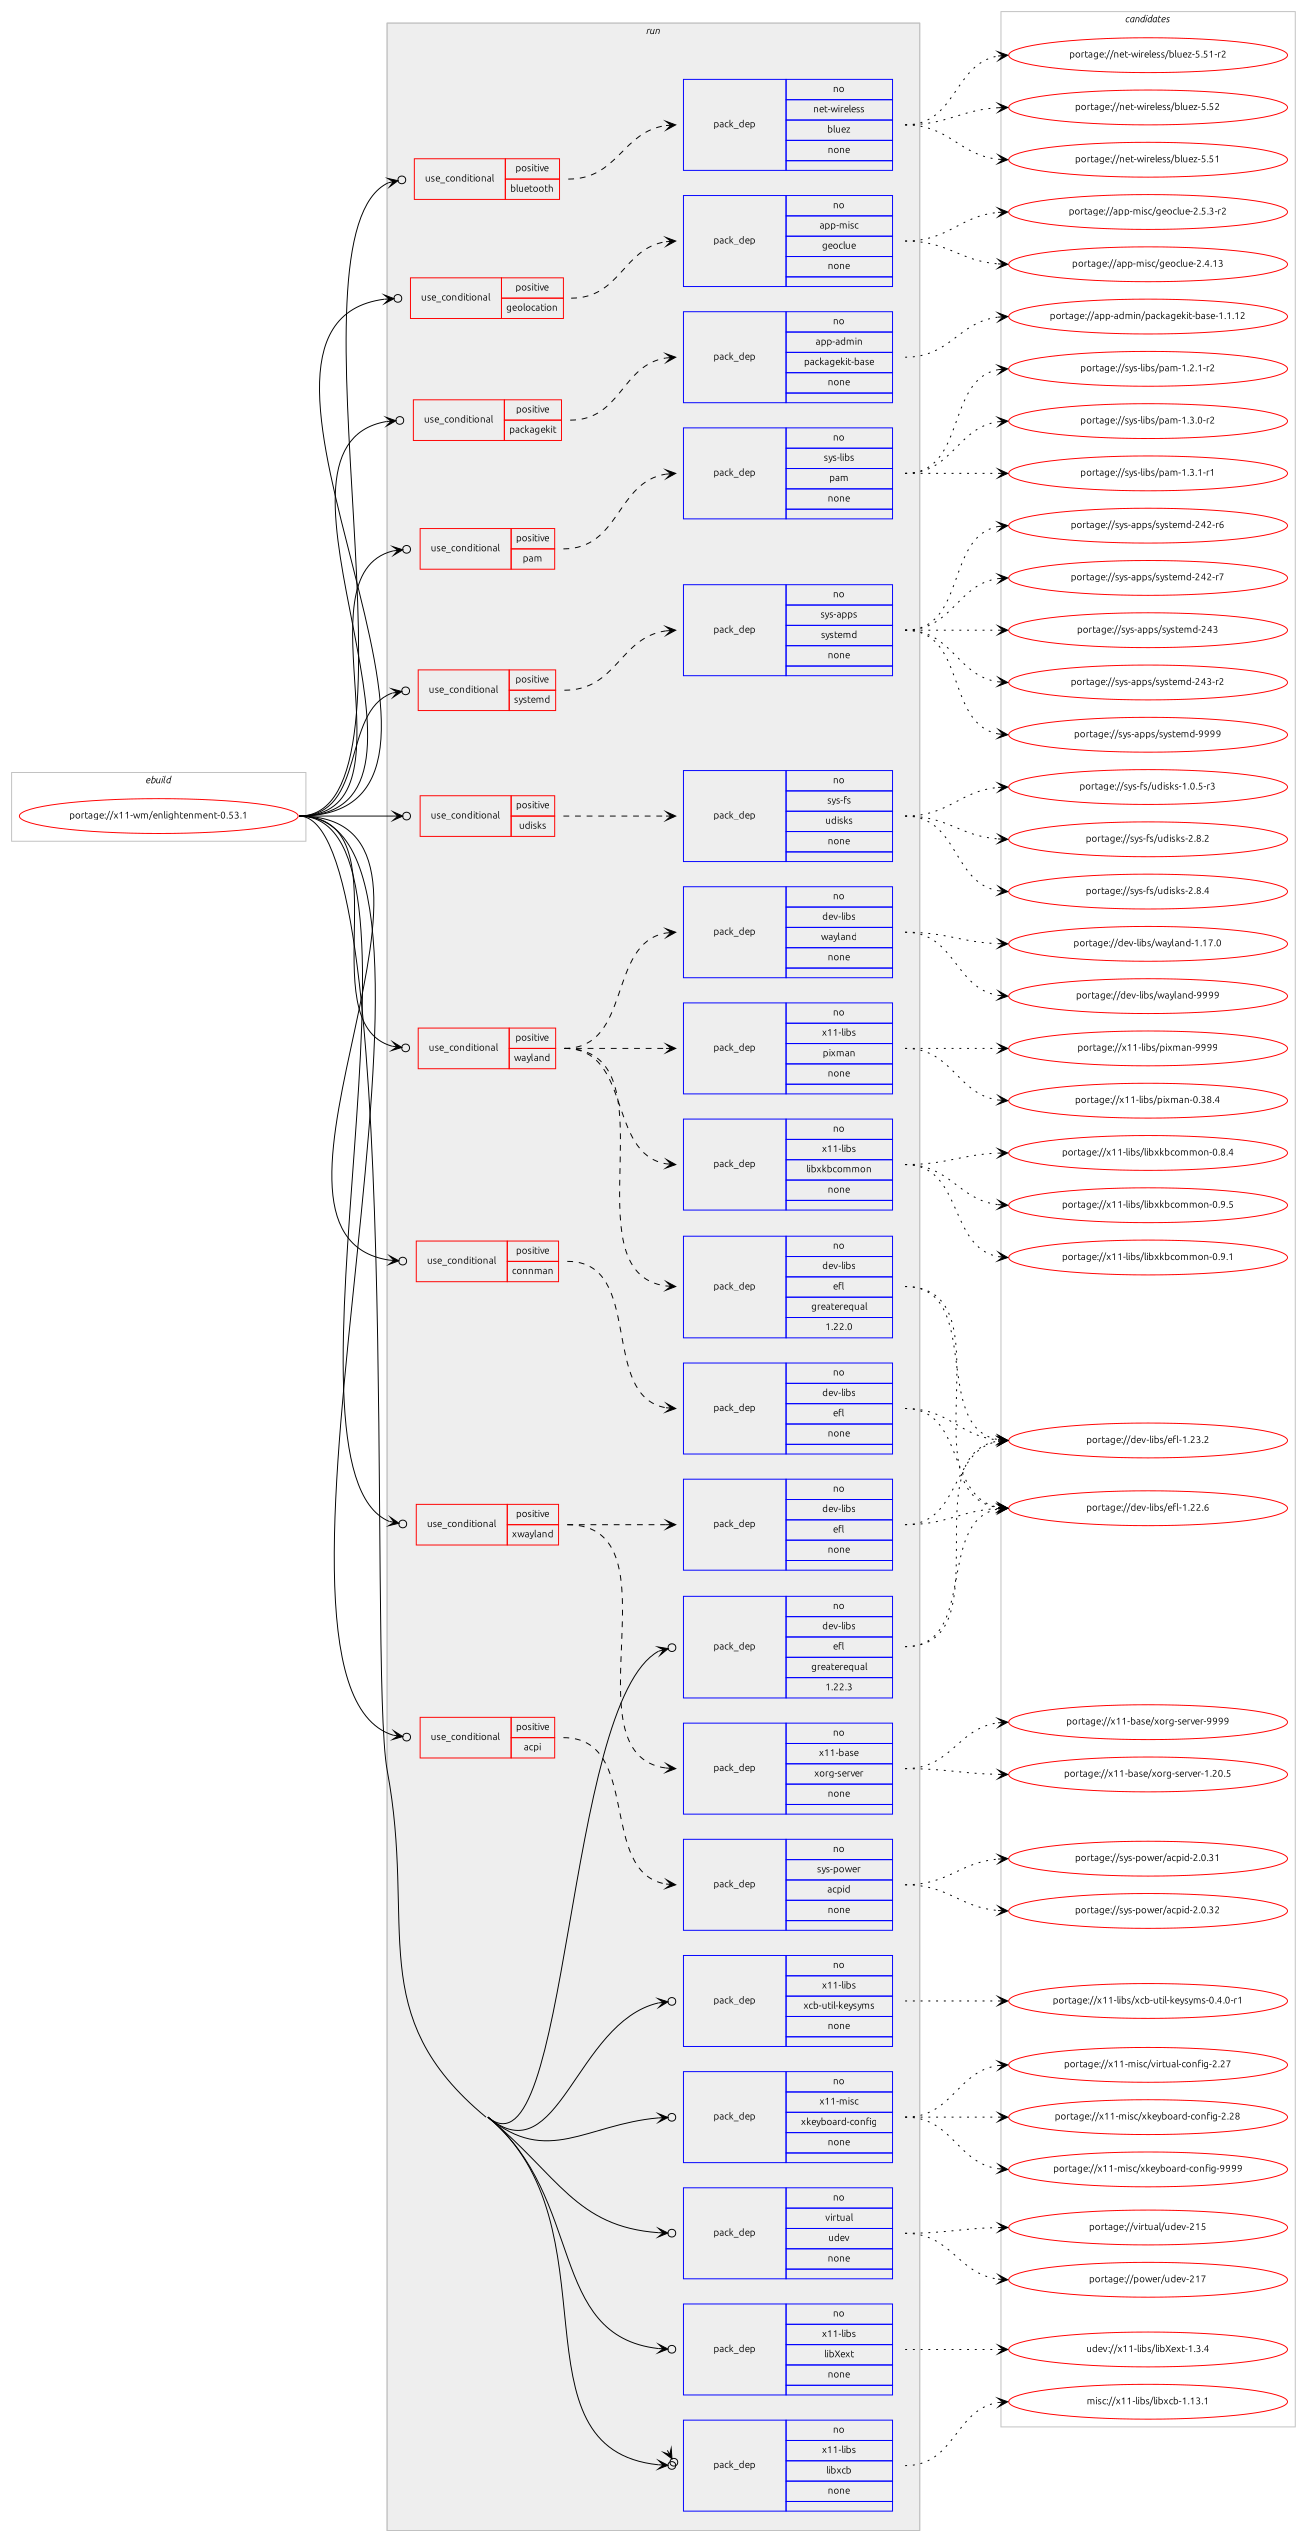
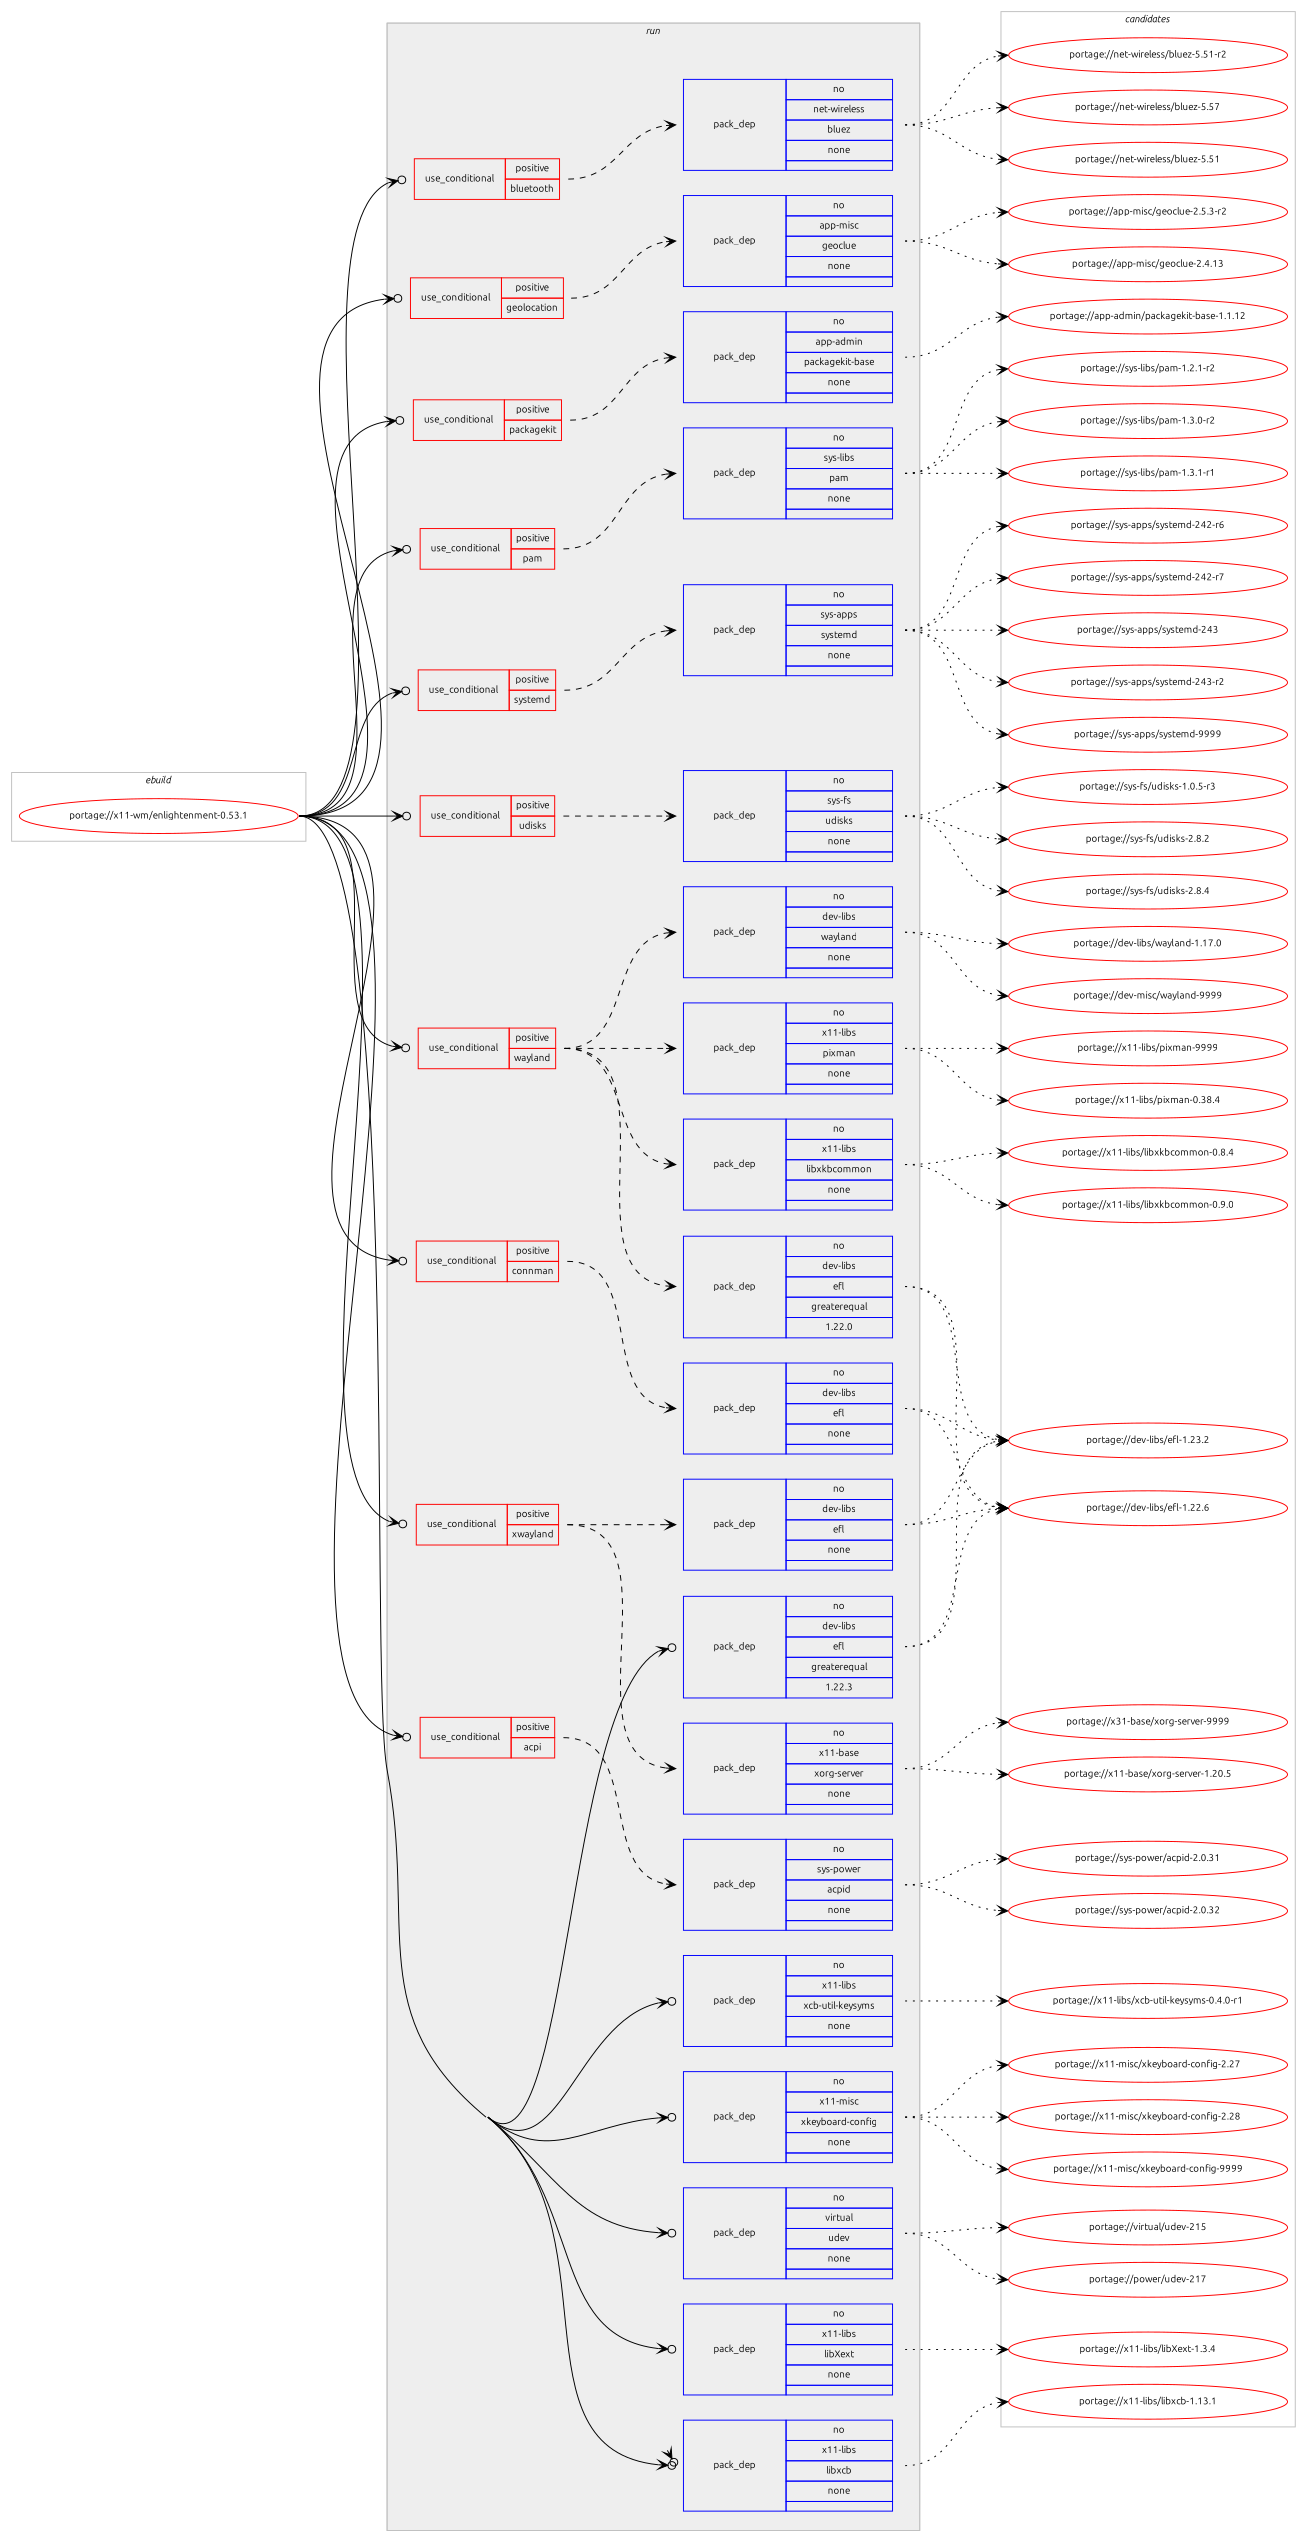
(1148, 107) -> (1148, 107)
(1148, 996) -> (1148, 996)
(1148, 1205) -> (1148, 1205)
(1148, 1258) -> none
(1148, 1722) -> (1148, 1722)
(1148, 2065) -> (1148, 2065)
(1148, 2349) -> (1148, 2349)
(1148, 2402) -> (1148, 2402)
